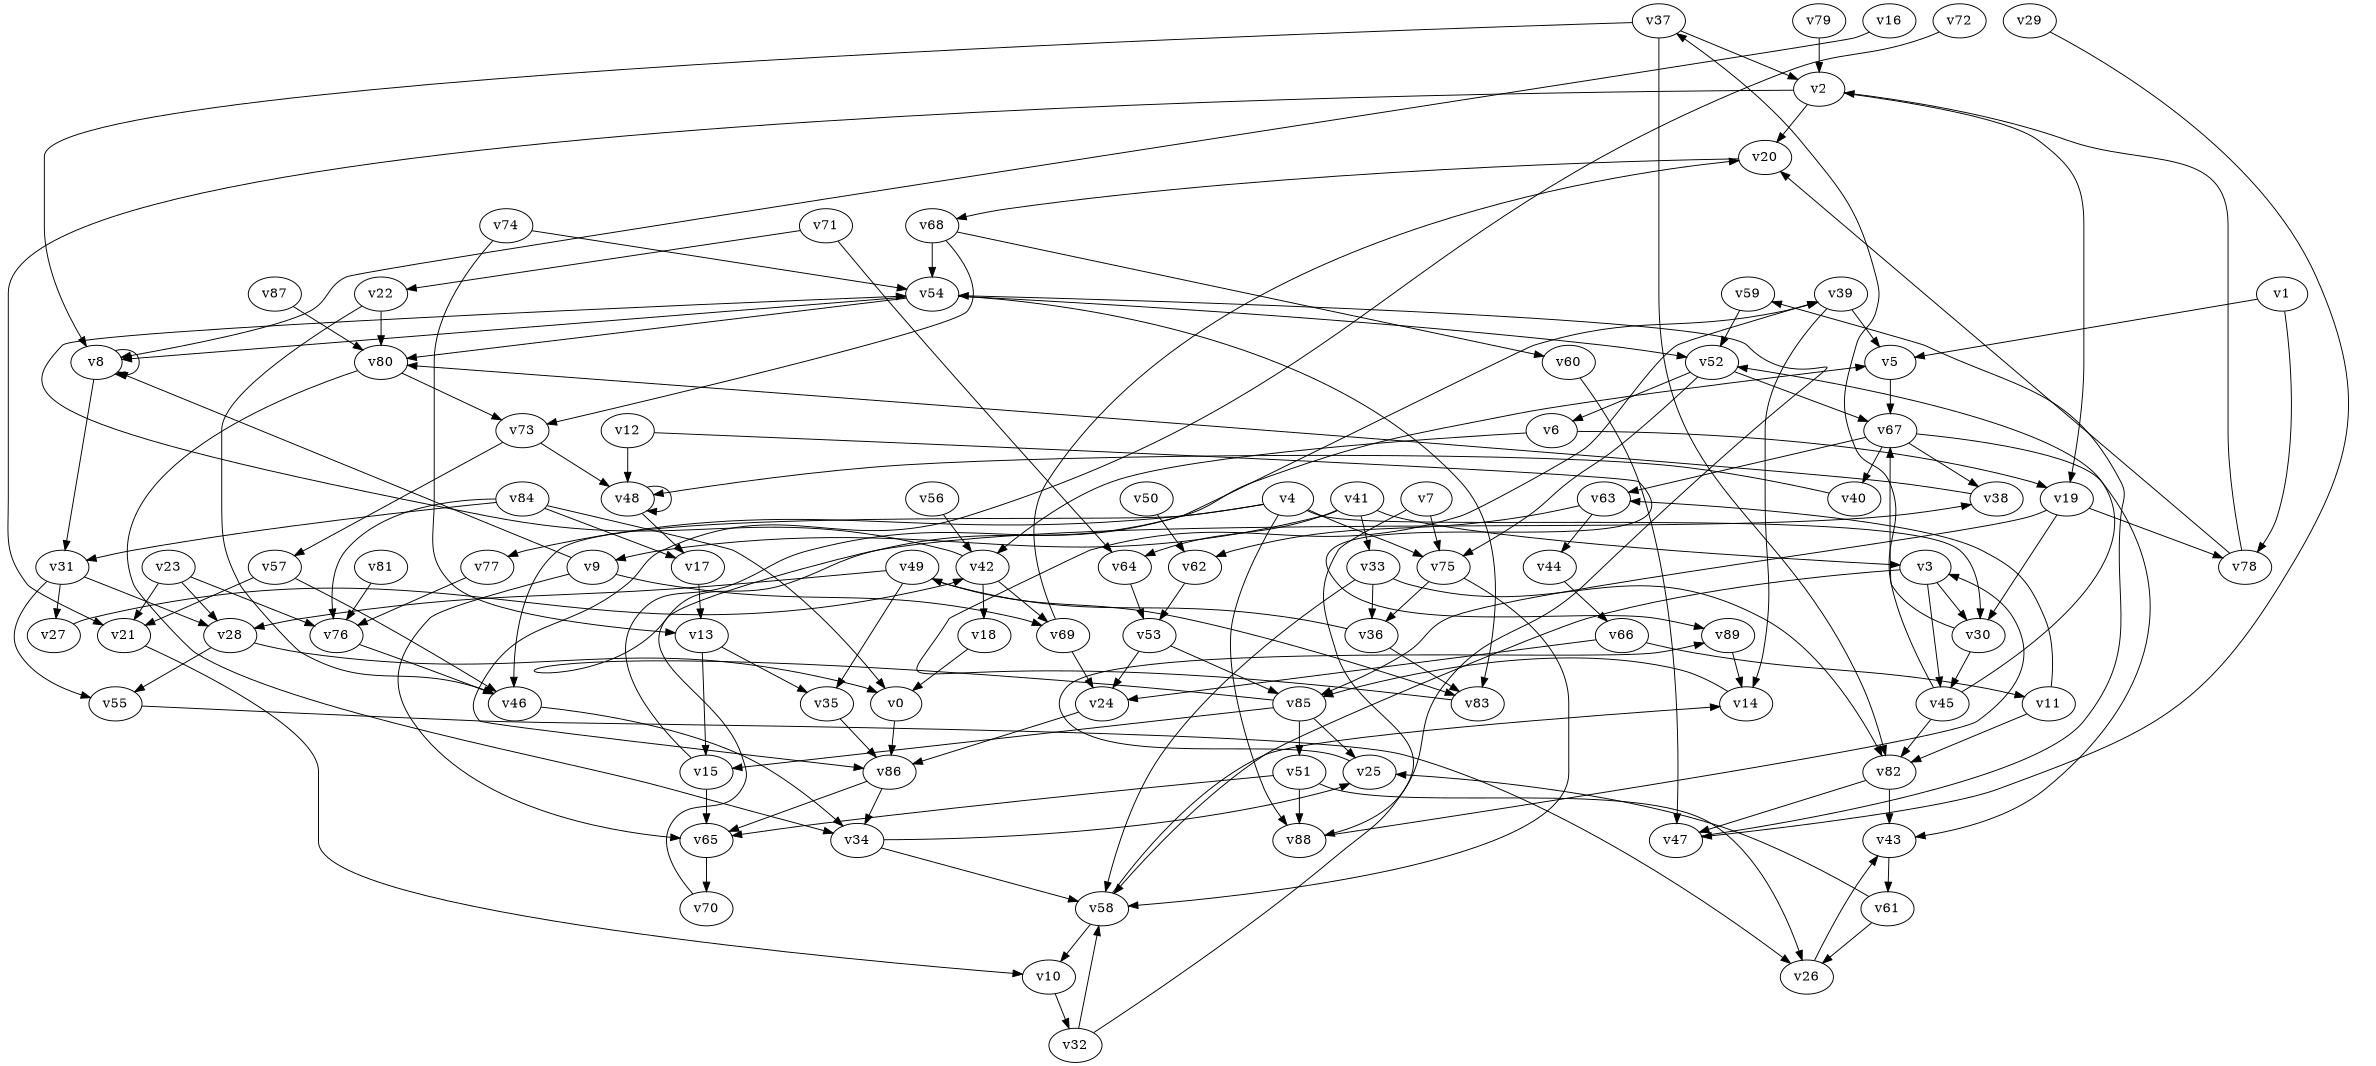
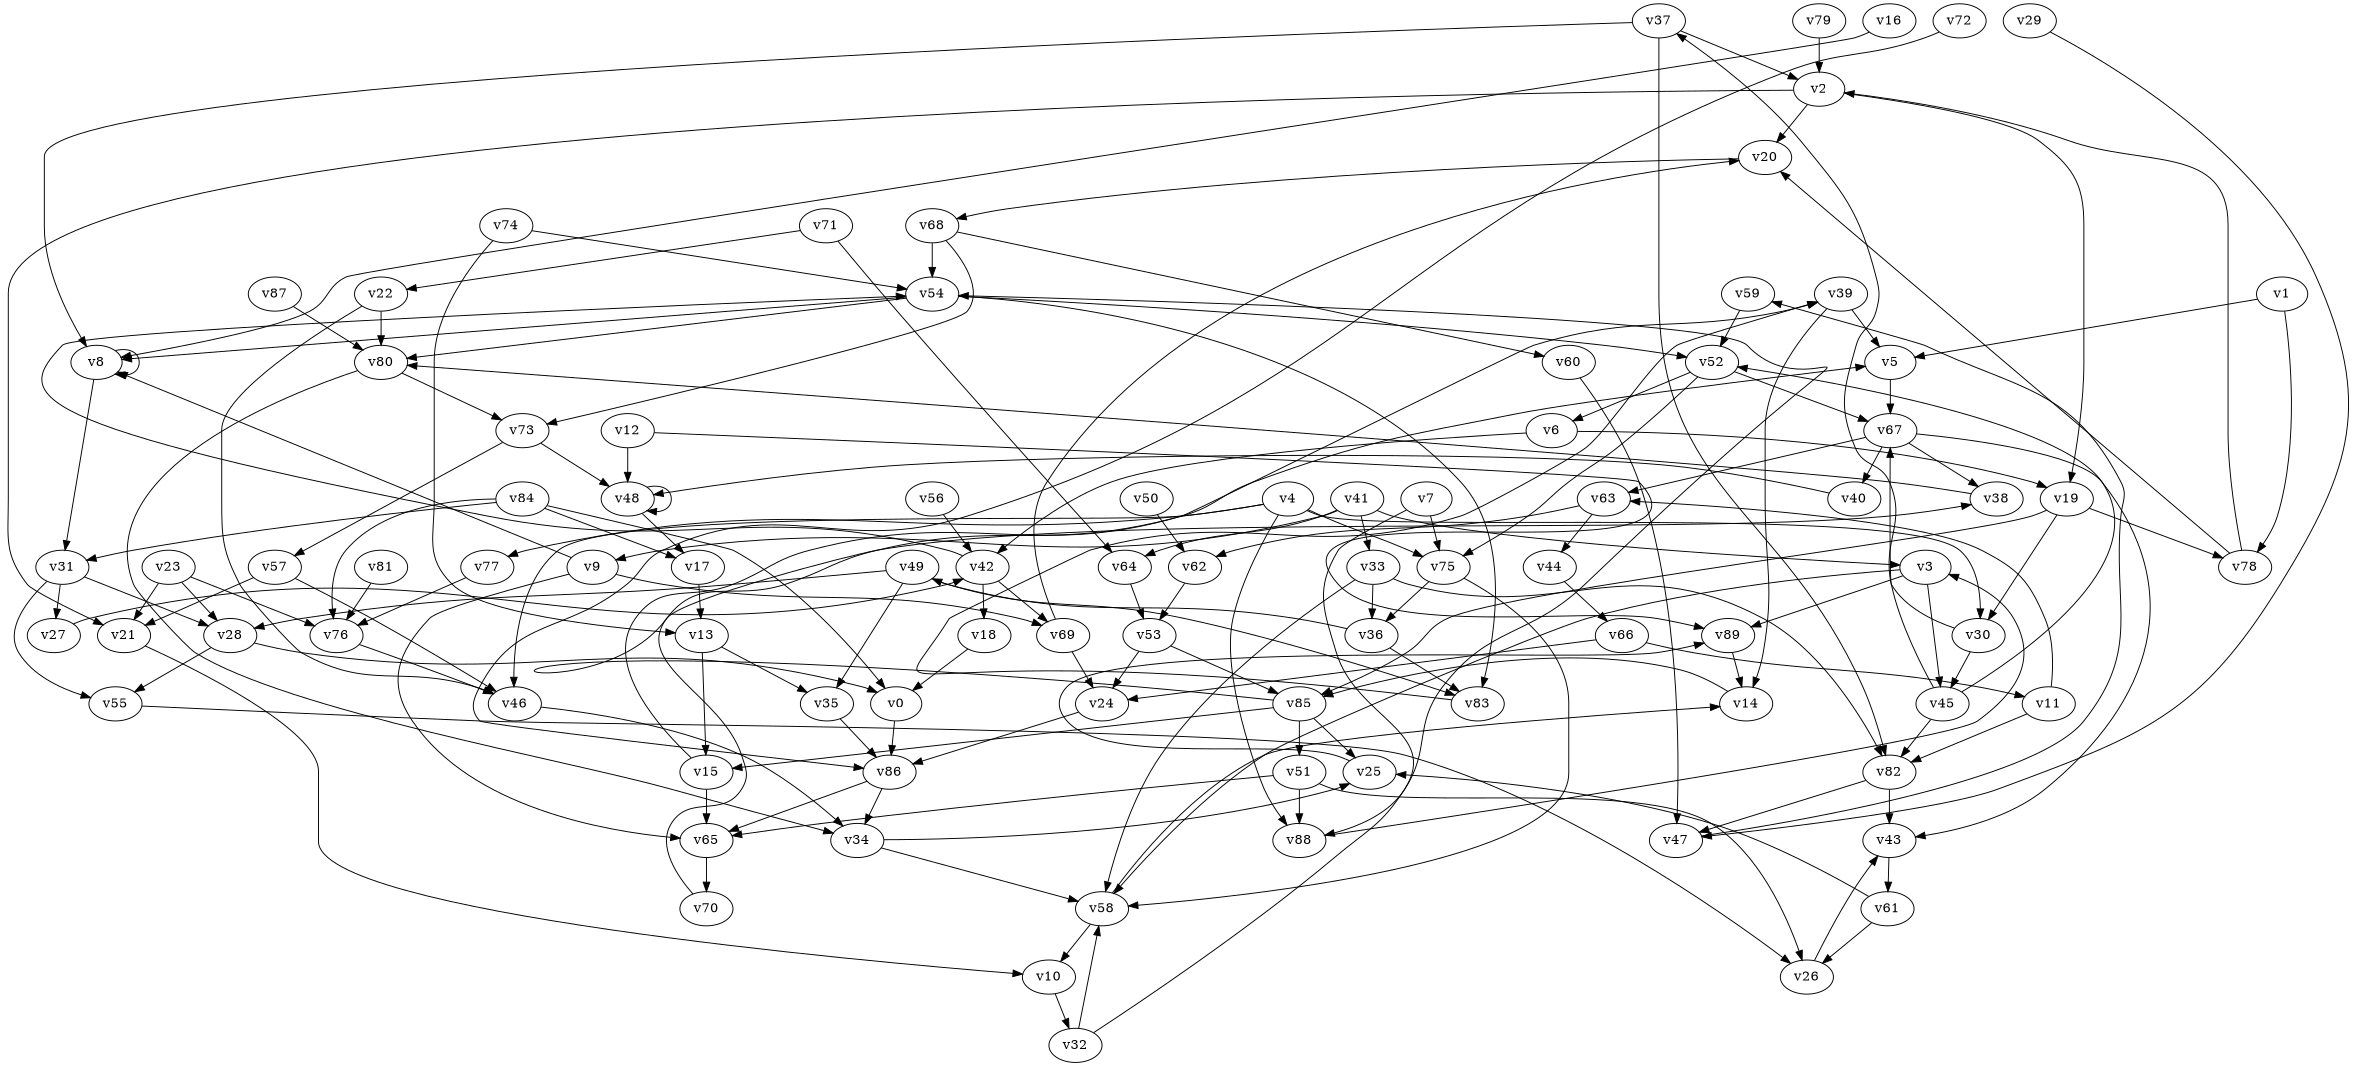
(1949, 597) -> (1832, 600)
